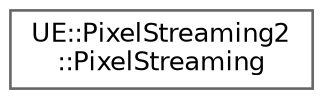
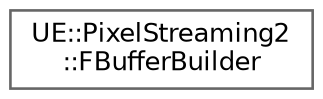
(162, 50) -> (162, 50)
